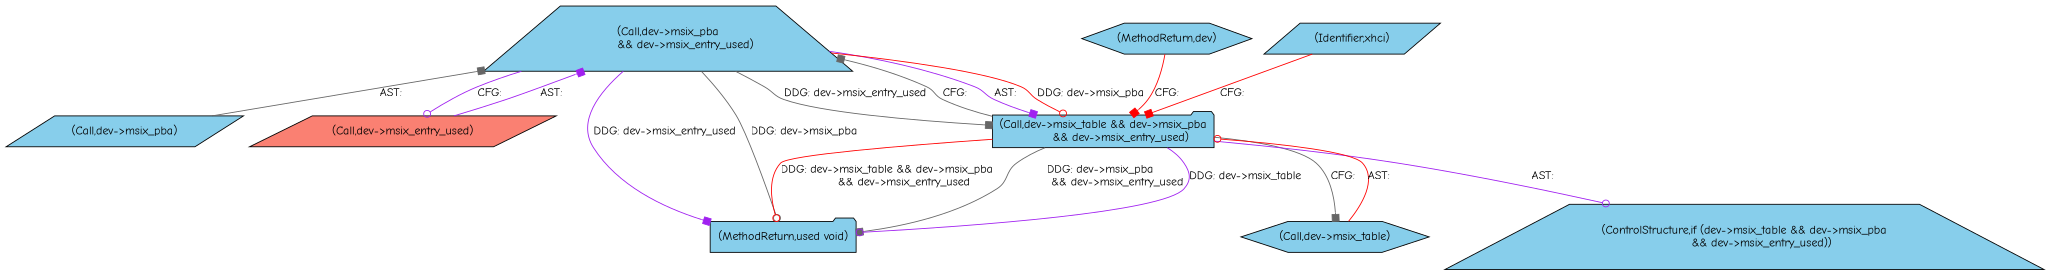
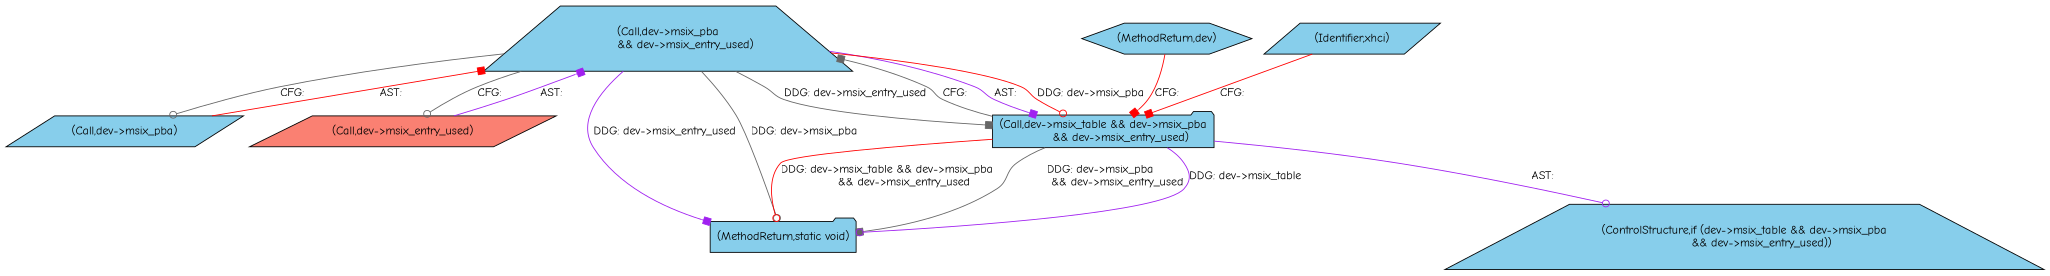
none -> (339, 76)
(474, 88) -> (474, 88)
(344, 94) -> (344, 94)
(783, 237) -> (783, 237)
(1335, 237) -> none
